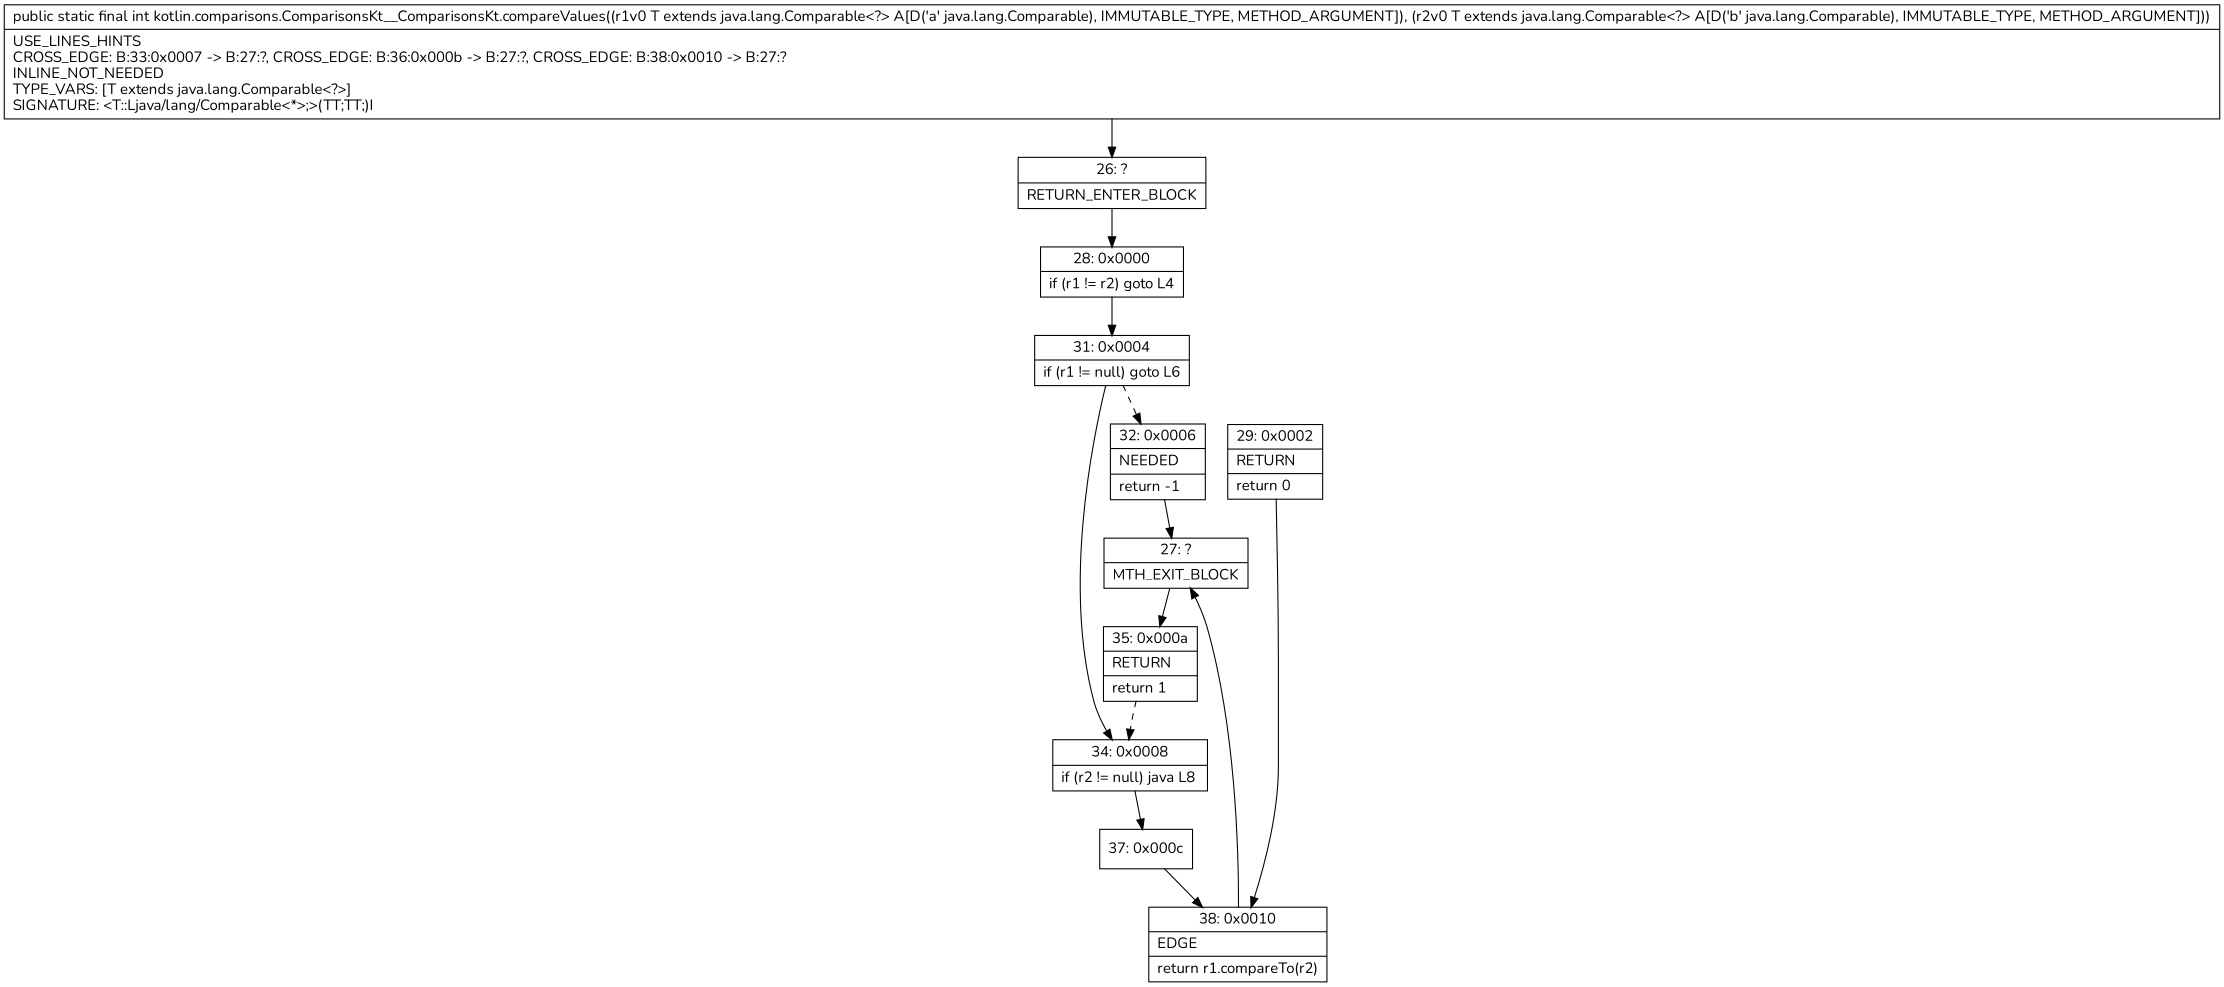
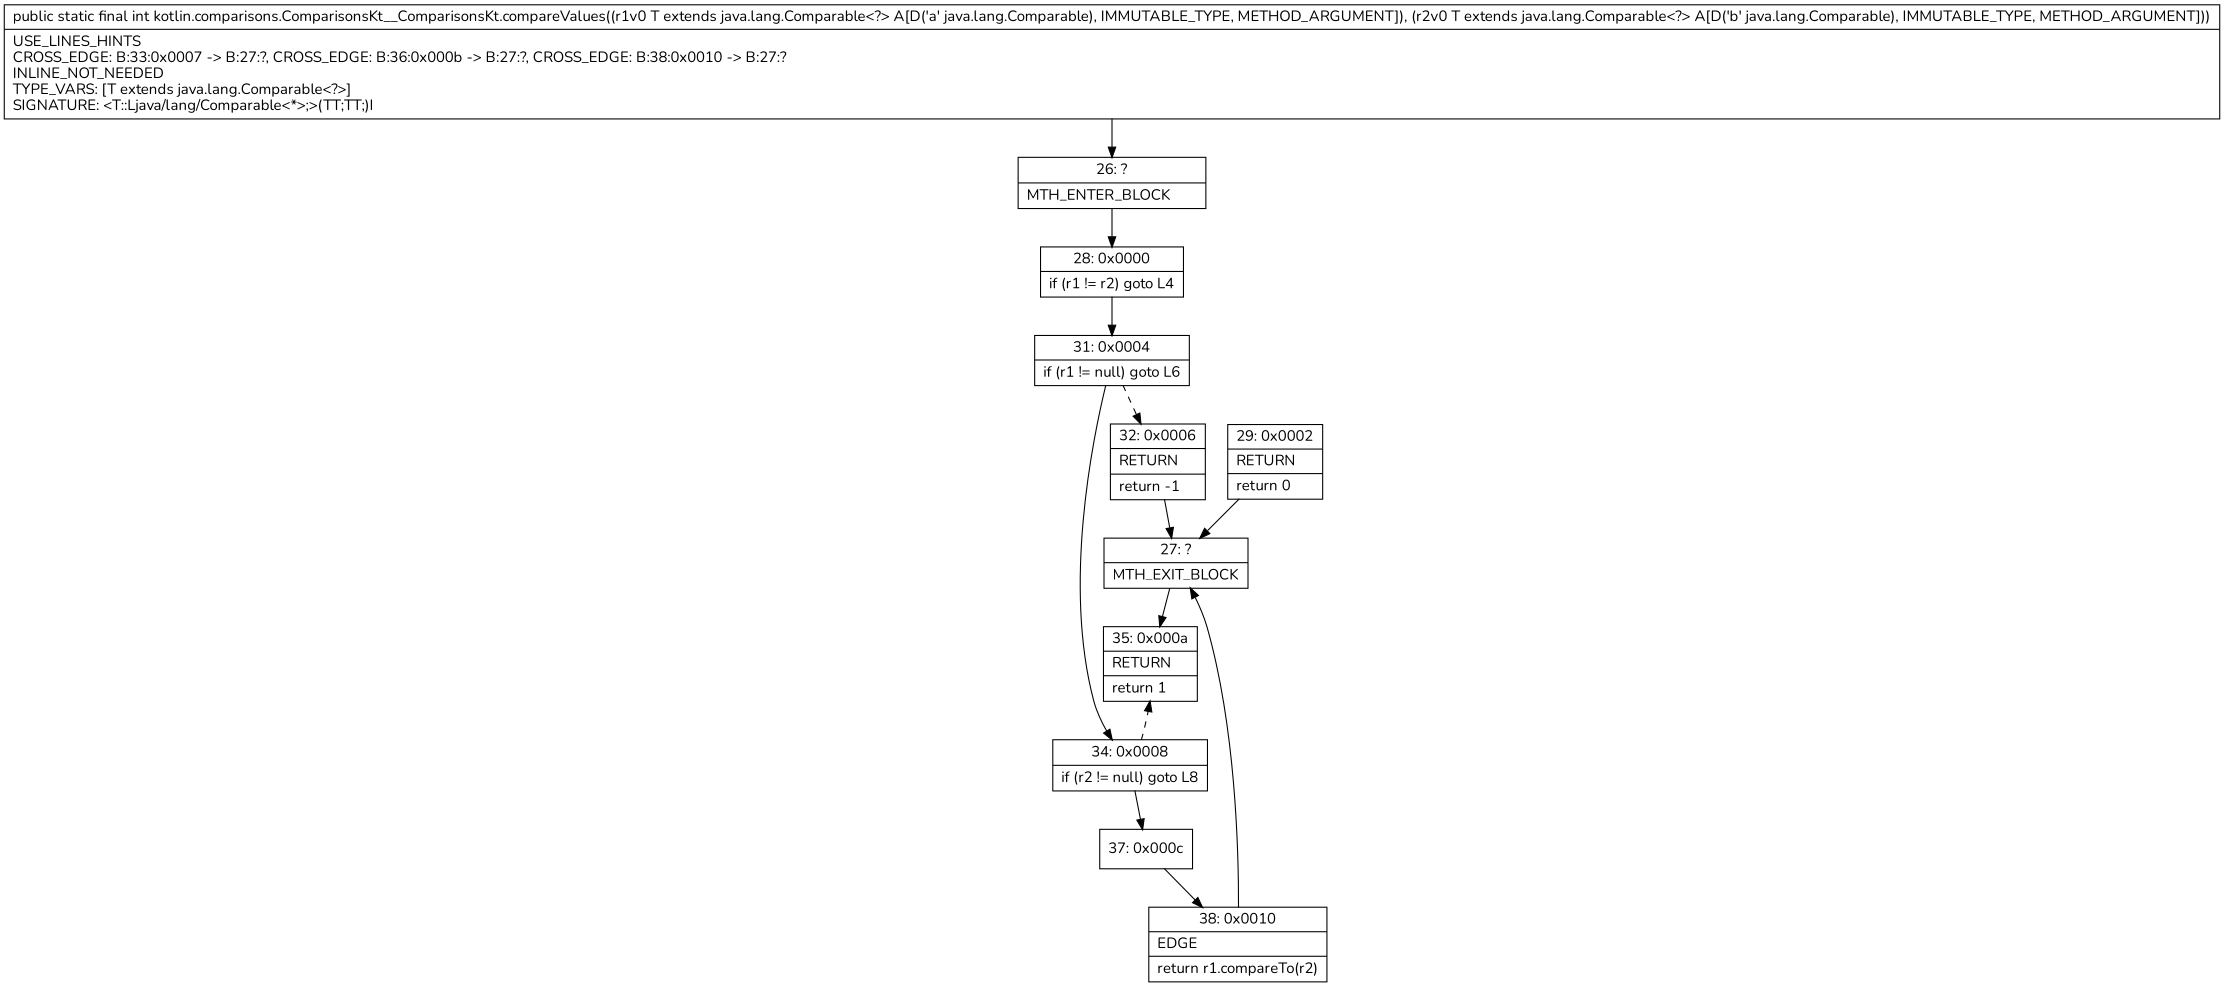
(1112, 195) -> (1099, 195)
(1149, 461) -> (1149, 461)
(1278, 699) -> (1223, 515)
(1133, 715) -> (1145, 726)
(1129, 778) -> (1130, 778)
